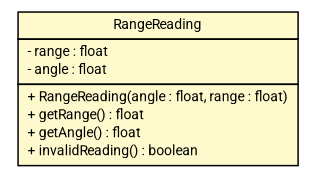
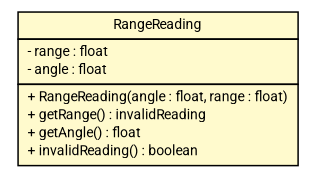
(86, 115) -> (117, 115)
